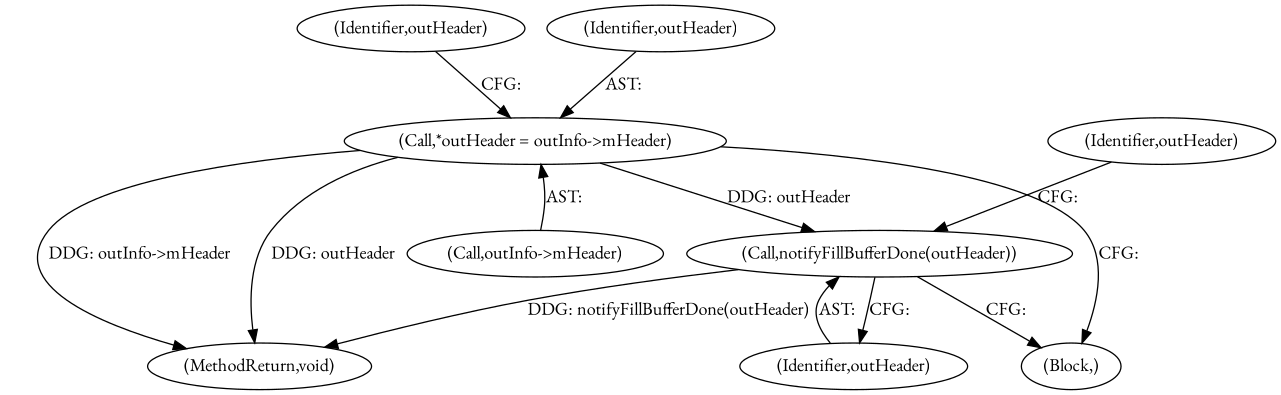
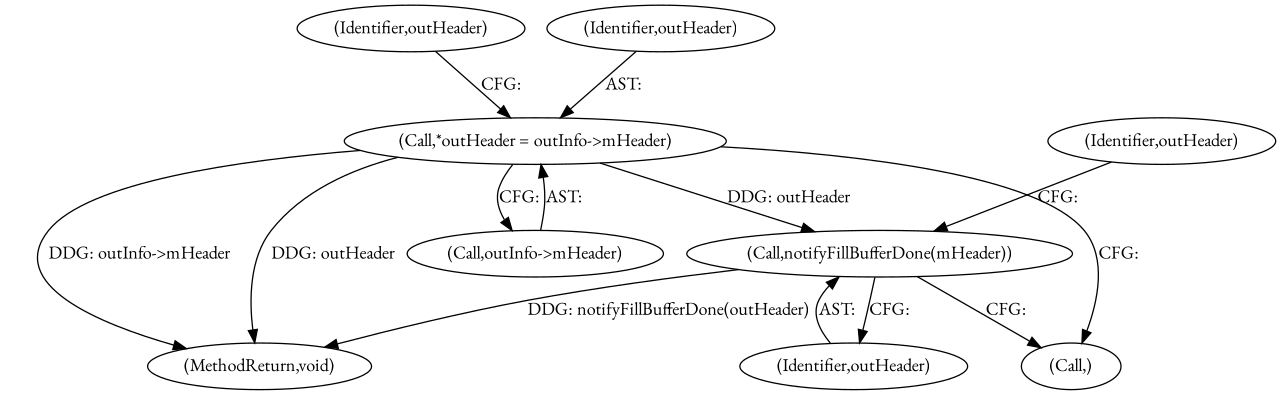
none -> (498, 191)
(880, 254) -> (880, 254)
(1071, 366) -> (1071, 366)
